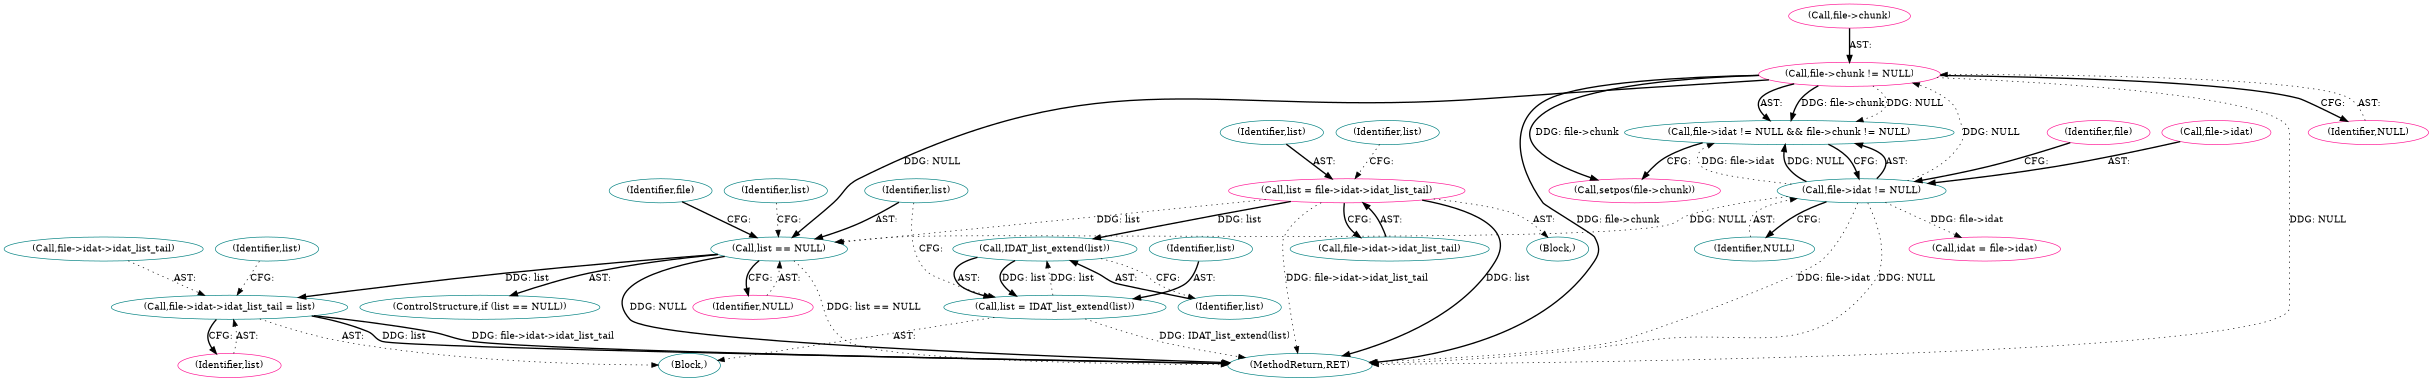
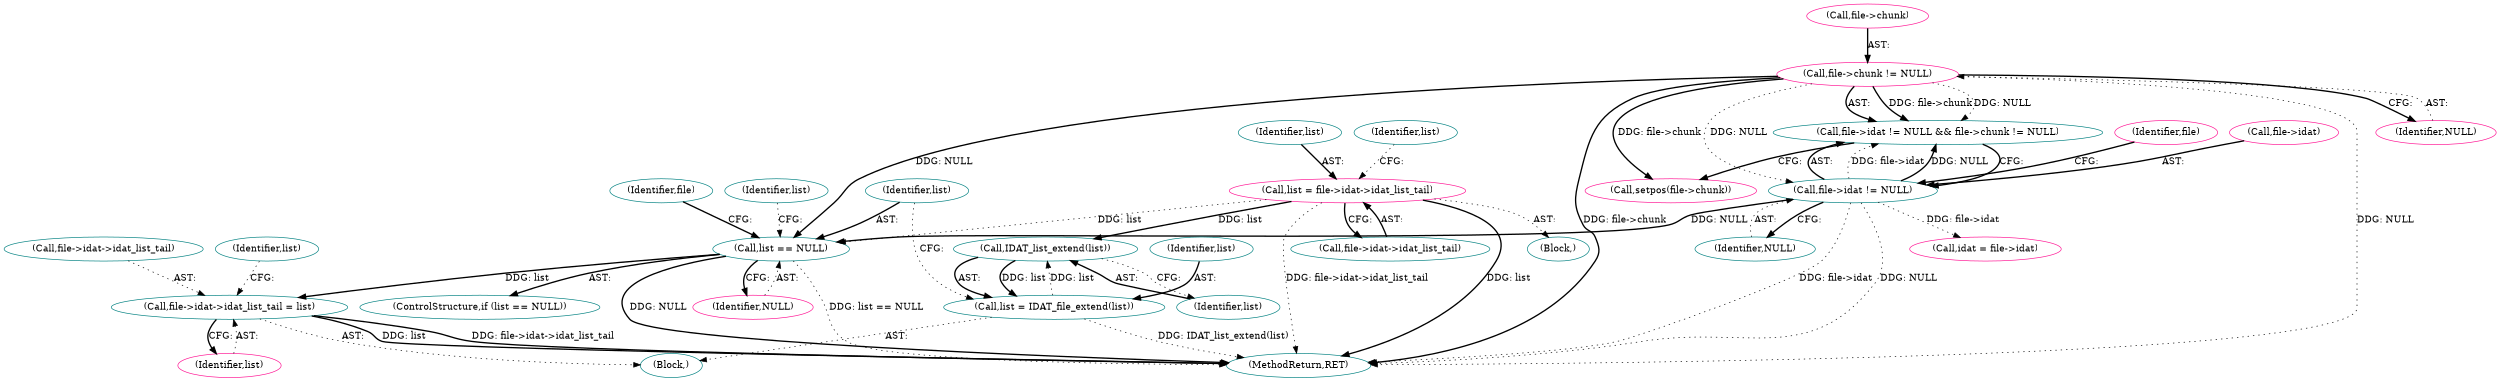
(1963, 137) -> (1709, 123)
(1317, 236) -> (1320, 236)
(1055, 307) -> (1054, 307)
